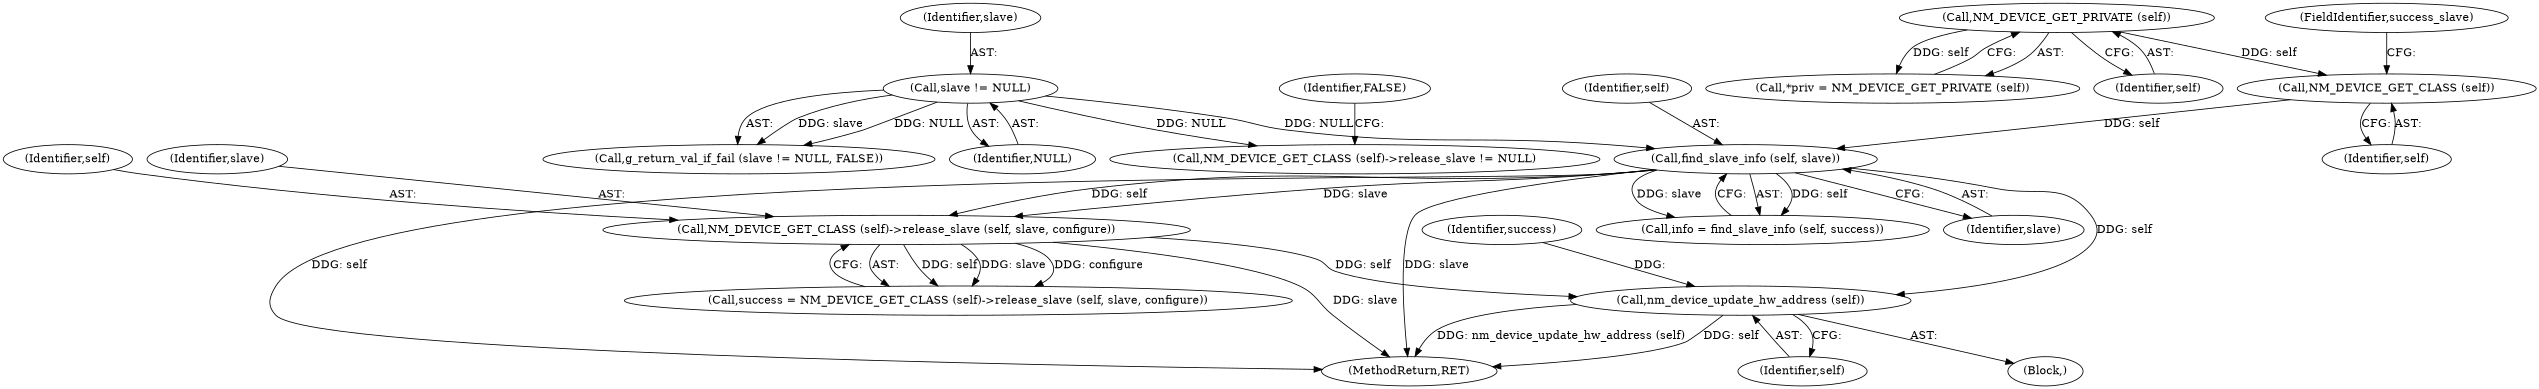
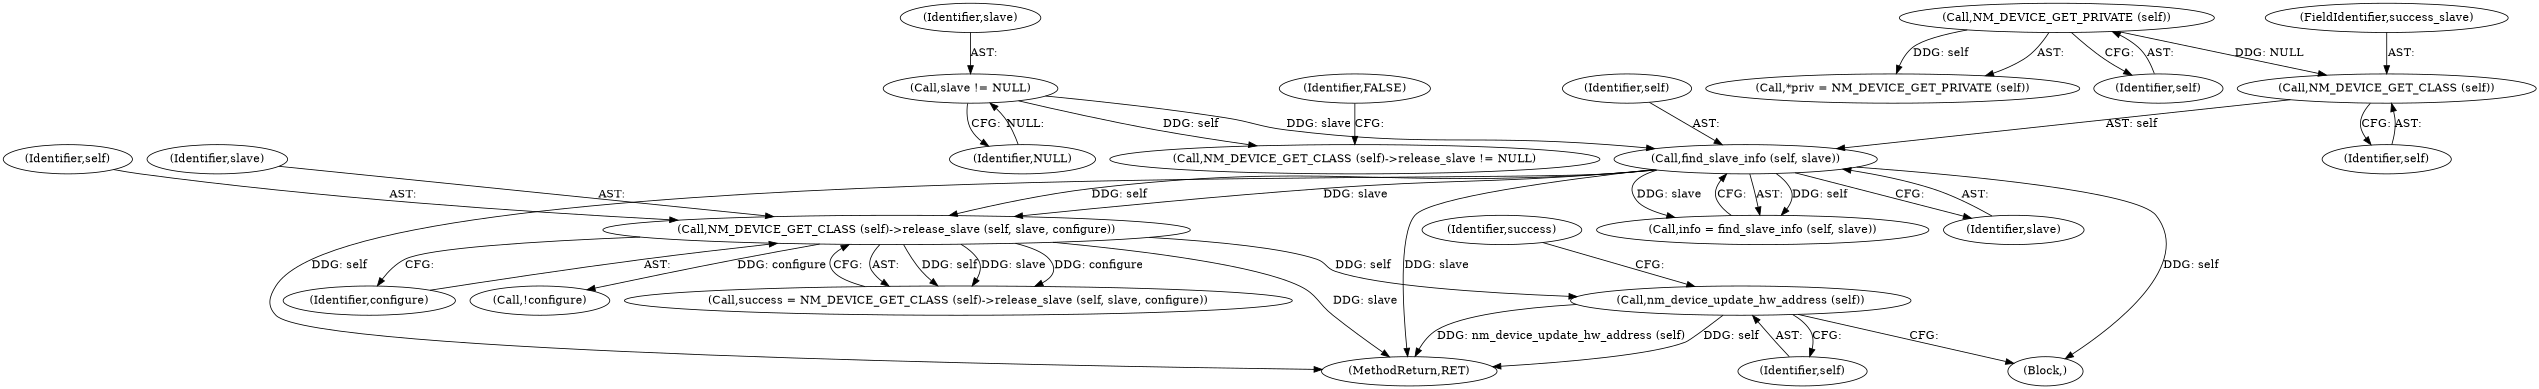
(2269, 53) -> (2269, 53)
(2403, 53) -> (2403, 53)
(1974, 56) -> none
(988, 124) -> (988, 124)
(1027, 124) -> (1027, 124)
(1191, 124) -> (1191, 124)
(1319, 124) -> (1319, 124)
(2132, 124) -> (2132, 124)
(739, 159) -> none
(2084, 207) -> (2098, 195)
(1763, 230) -> (1763, 230)
(1652, 265) -> (1652, 265)
none -> (369, 301)
none -> (540, 301)
(1926, 336) -> (1926, 336)
